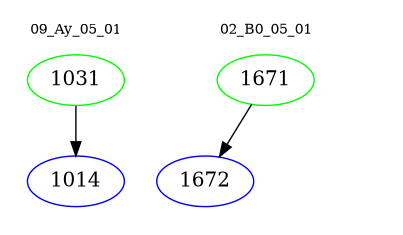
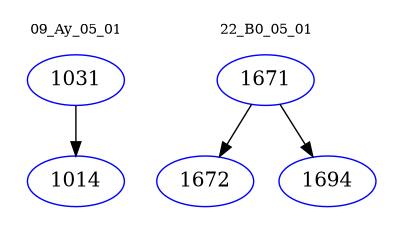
(266, 30) -> (266, 30)
(76, 80) -> (76, 80)
(266, 80) -> (266, 80)
none -> (327, 181)
